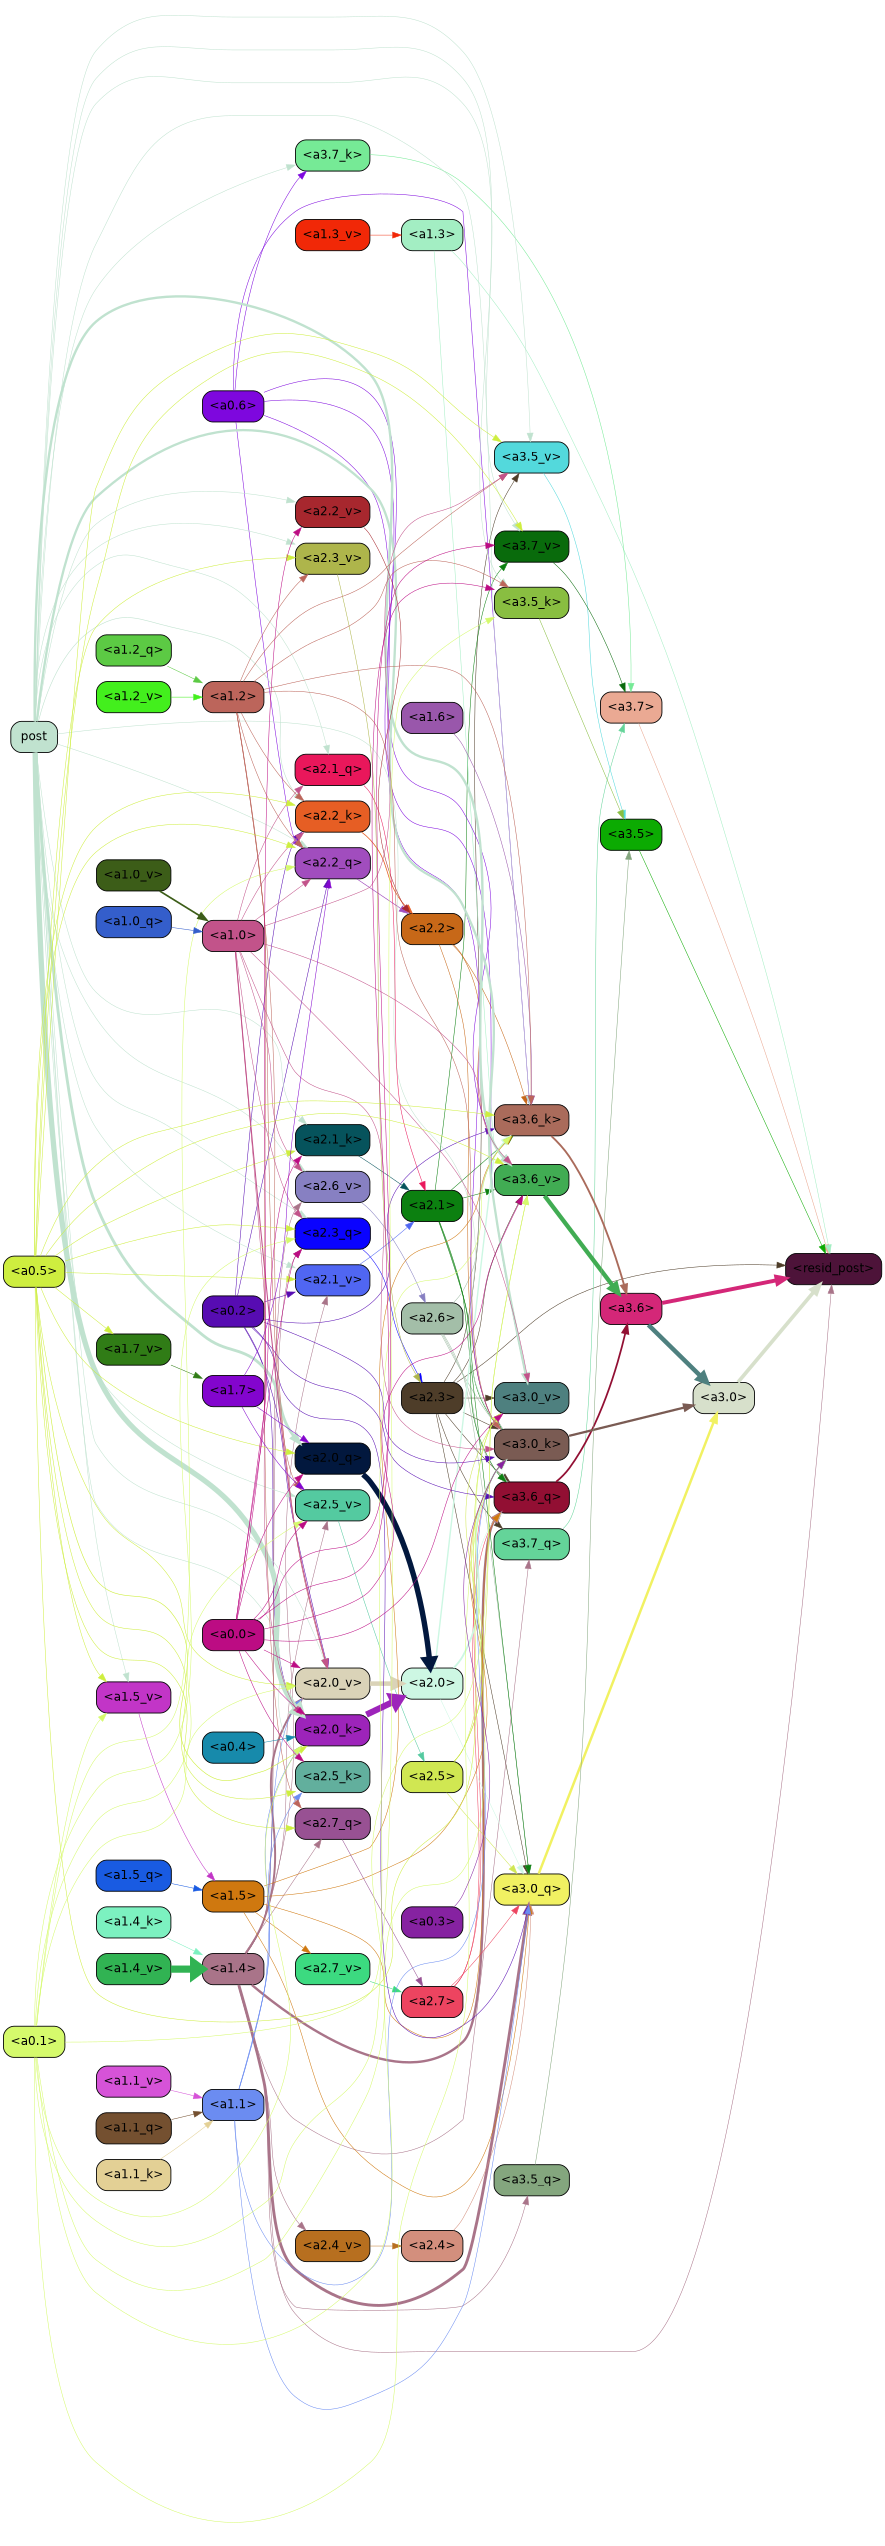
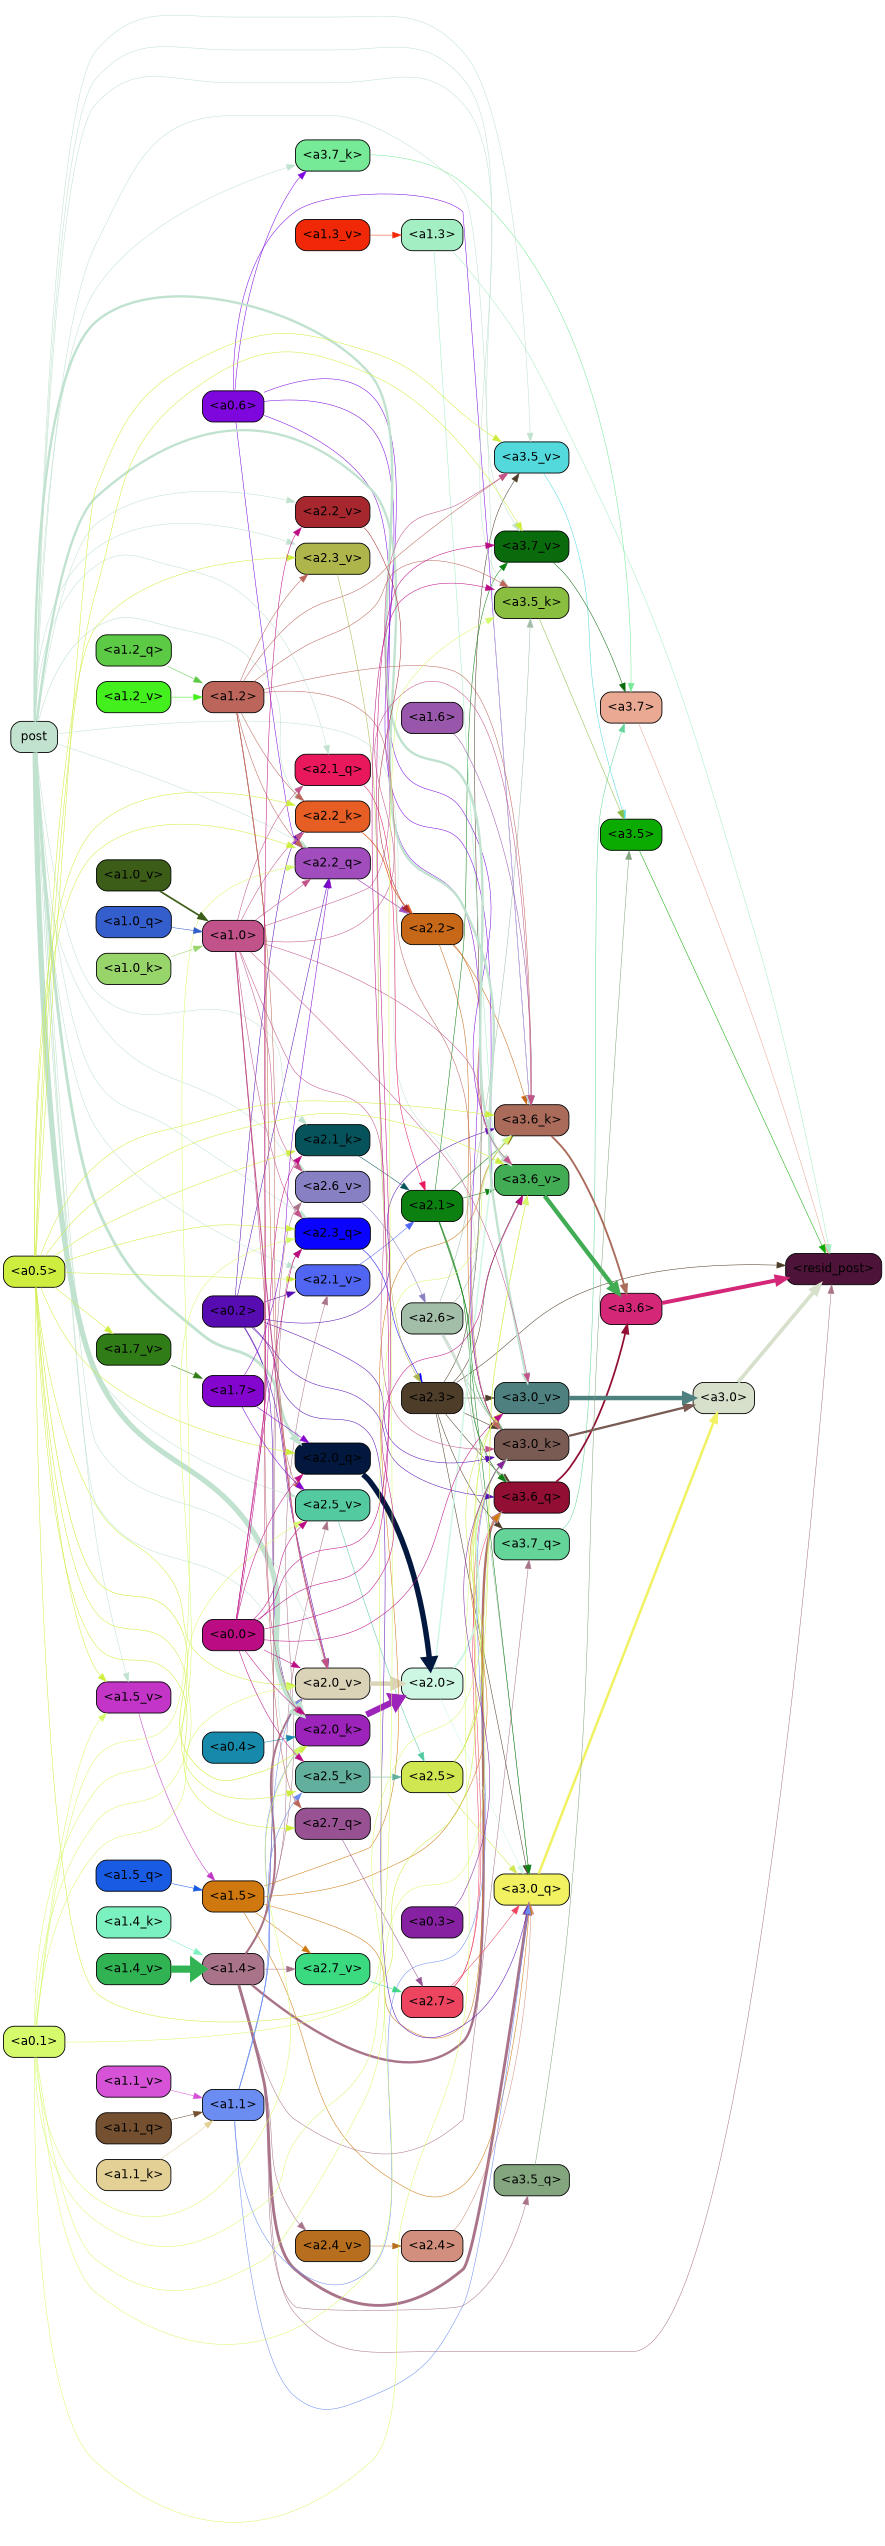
none -> (443, 683)
none -> (505, 968)
none -> (134, 969)
(674, 1350) -> (627, 1398)
none -> (376, 1777)
(279, 1903) -> (275, 1969)
